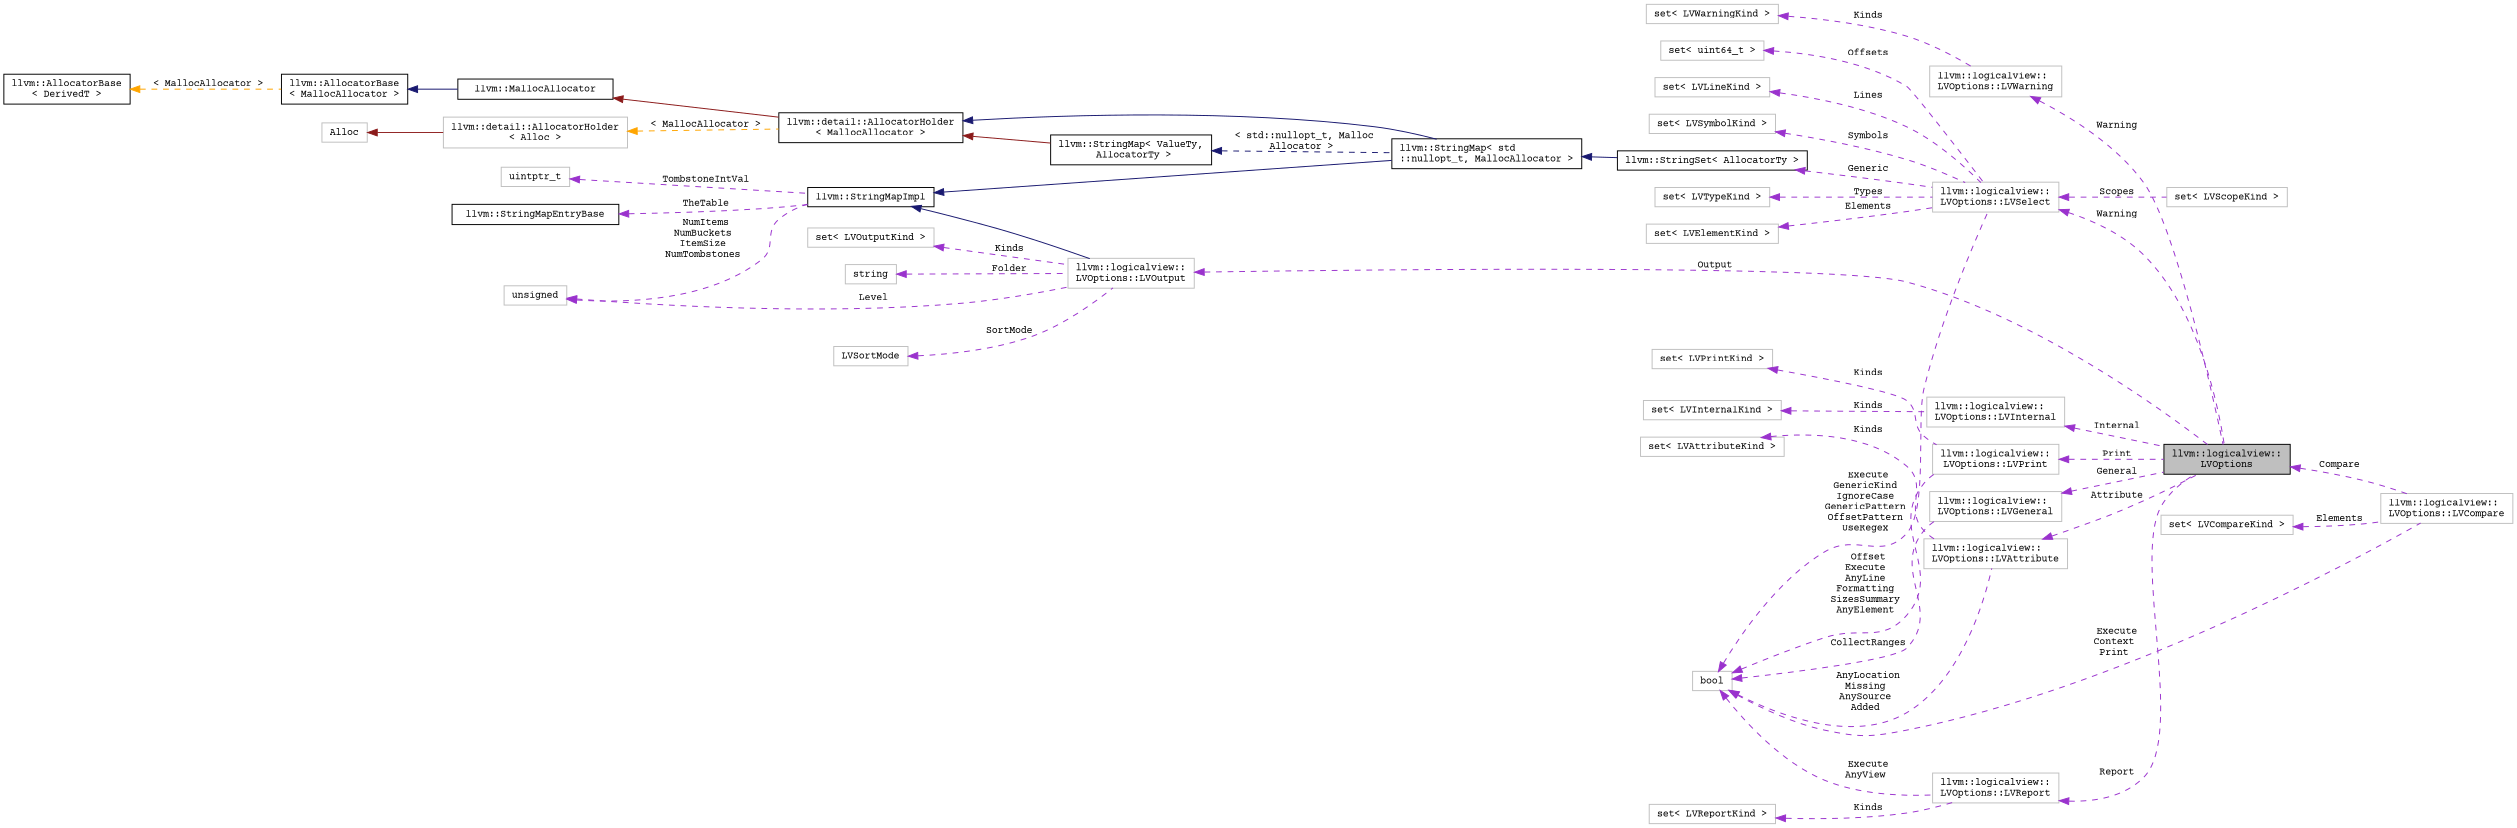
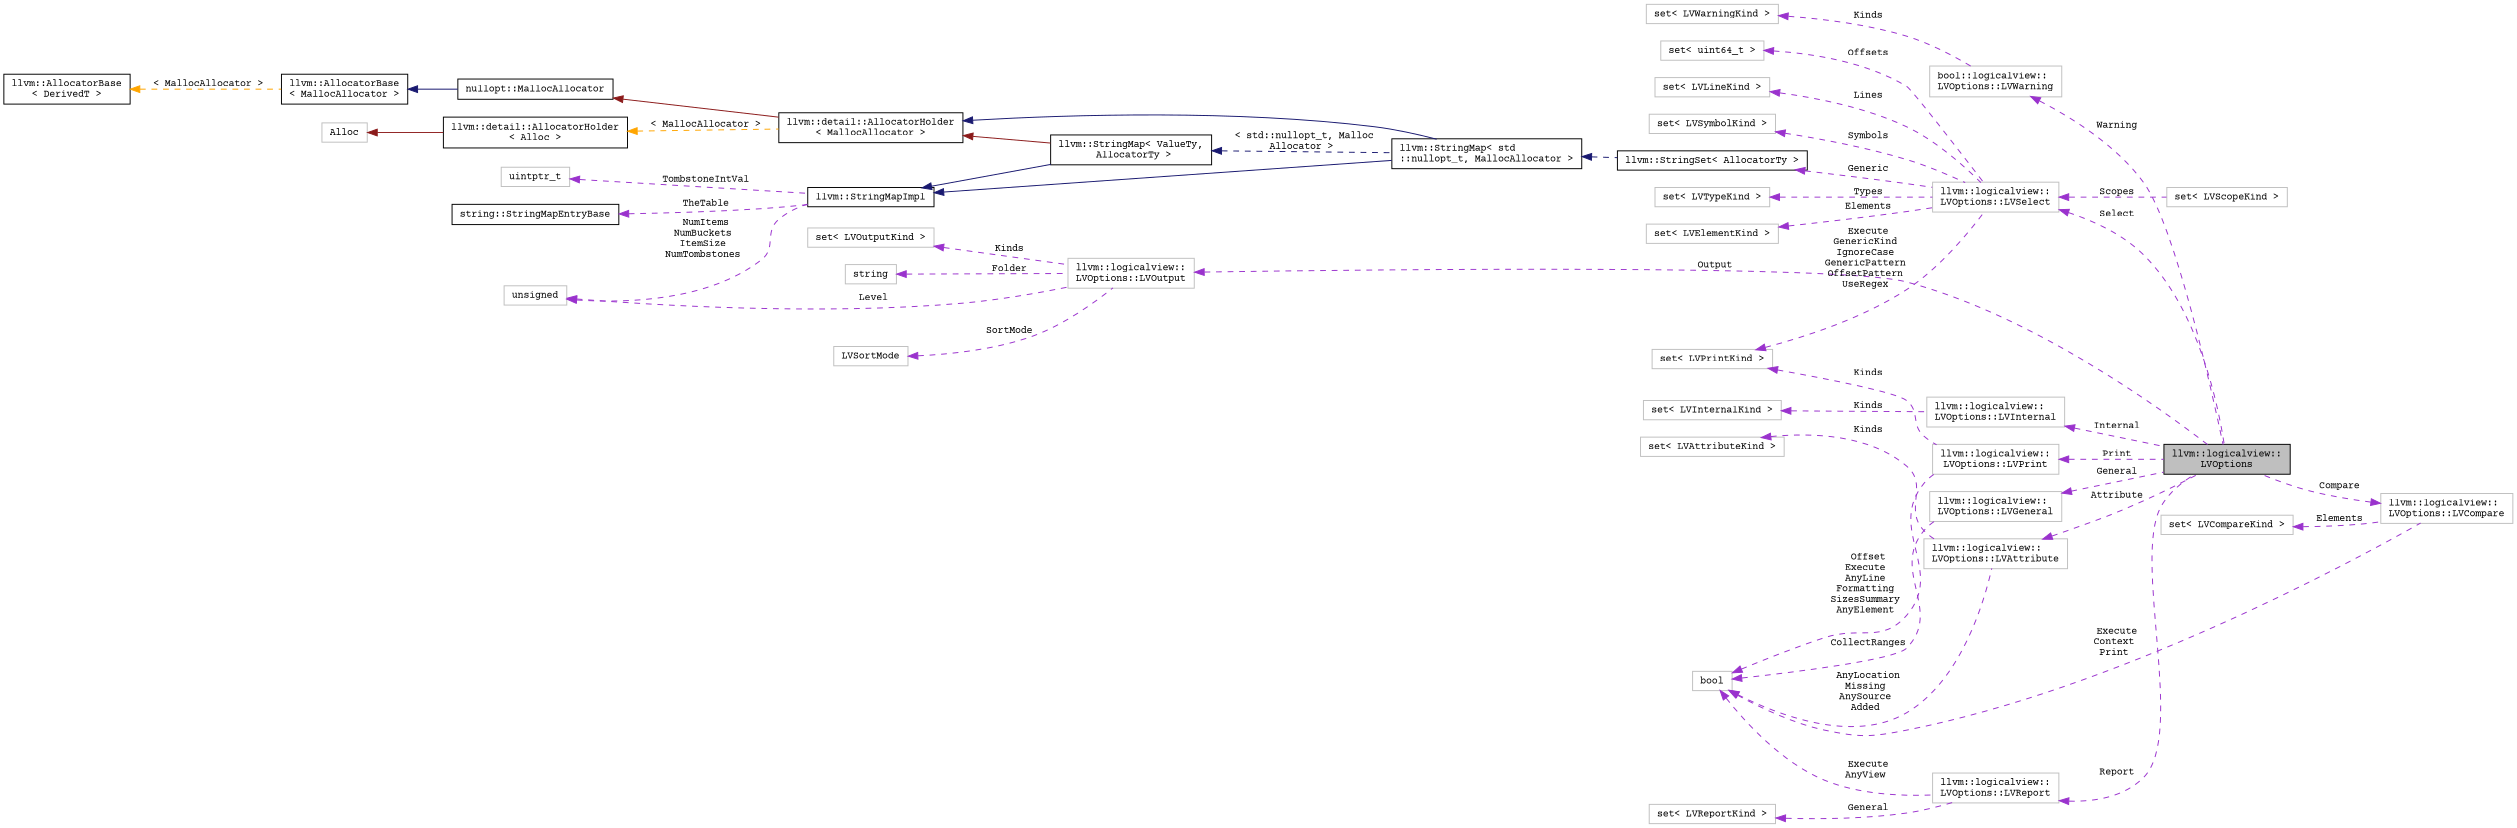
(1996, 81) -> (1996, 81)
(535, 89) -> (535, 89)
(535, 133) -> (535, 133)
(1604, 157) -> (1604, 157)
(535, 214) -> (535, 214)
(2114, 214) -> (2114, 214)
(1006, 231) -> (991, 175)
(1920, 473) -> (1888, 301)
(2355, 478) -> (2315, 492)
(1866, 808) -> (1866, 808)
